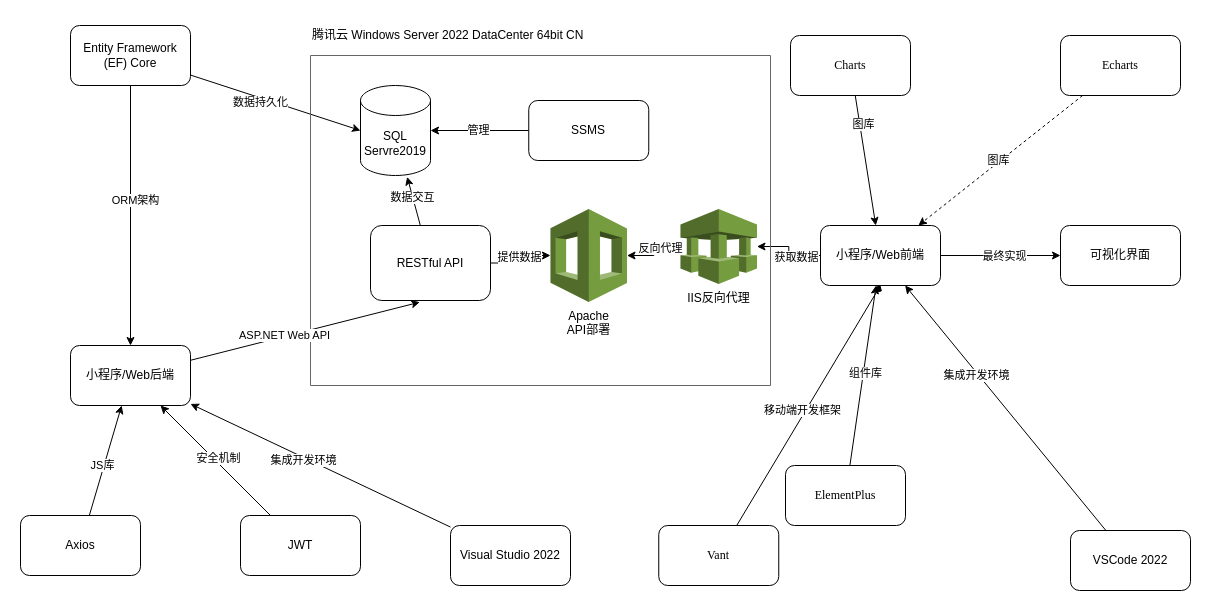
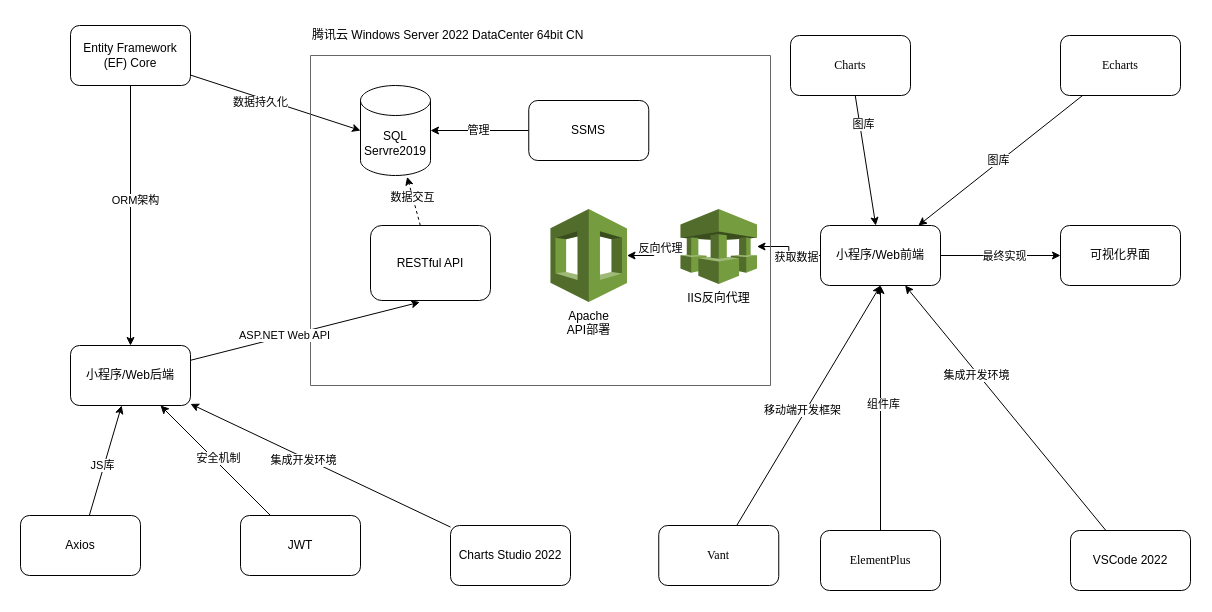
(1044, 126) -> (1044, 126)
(417, 213) -> (417, 213)
(521, 263) -> none
(877, 292) -> (877, 292)
(846, 496) -> (881, 561)
(511, 556) -> (511, 556)
